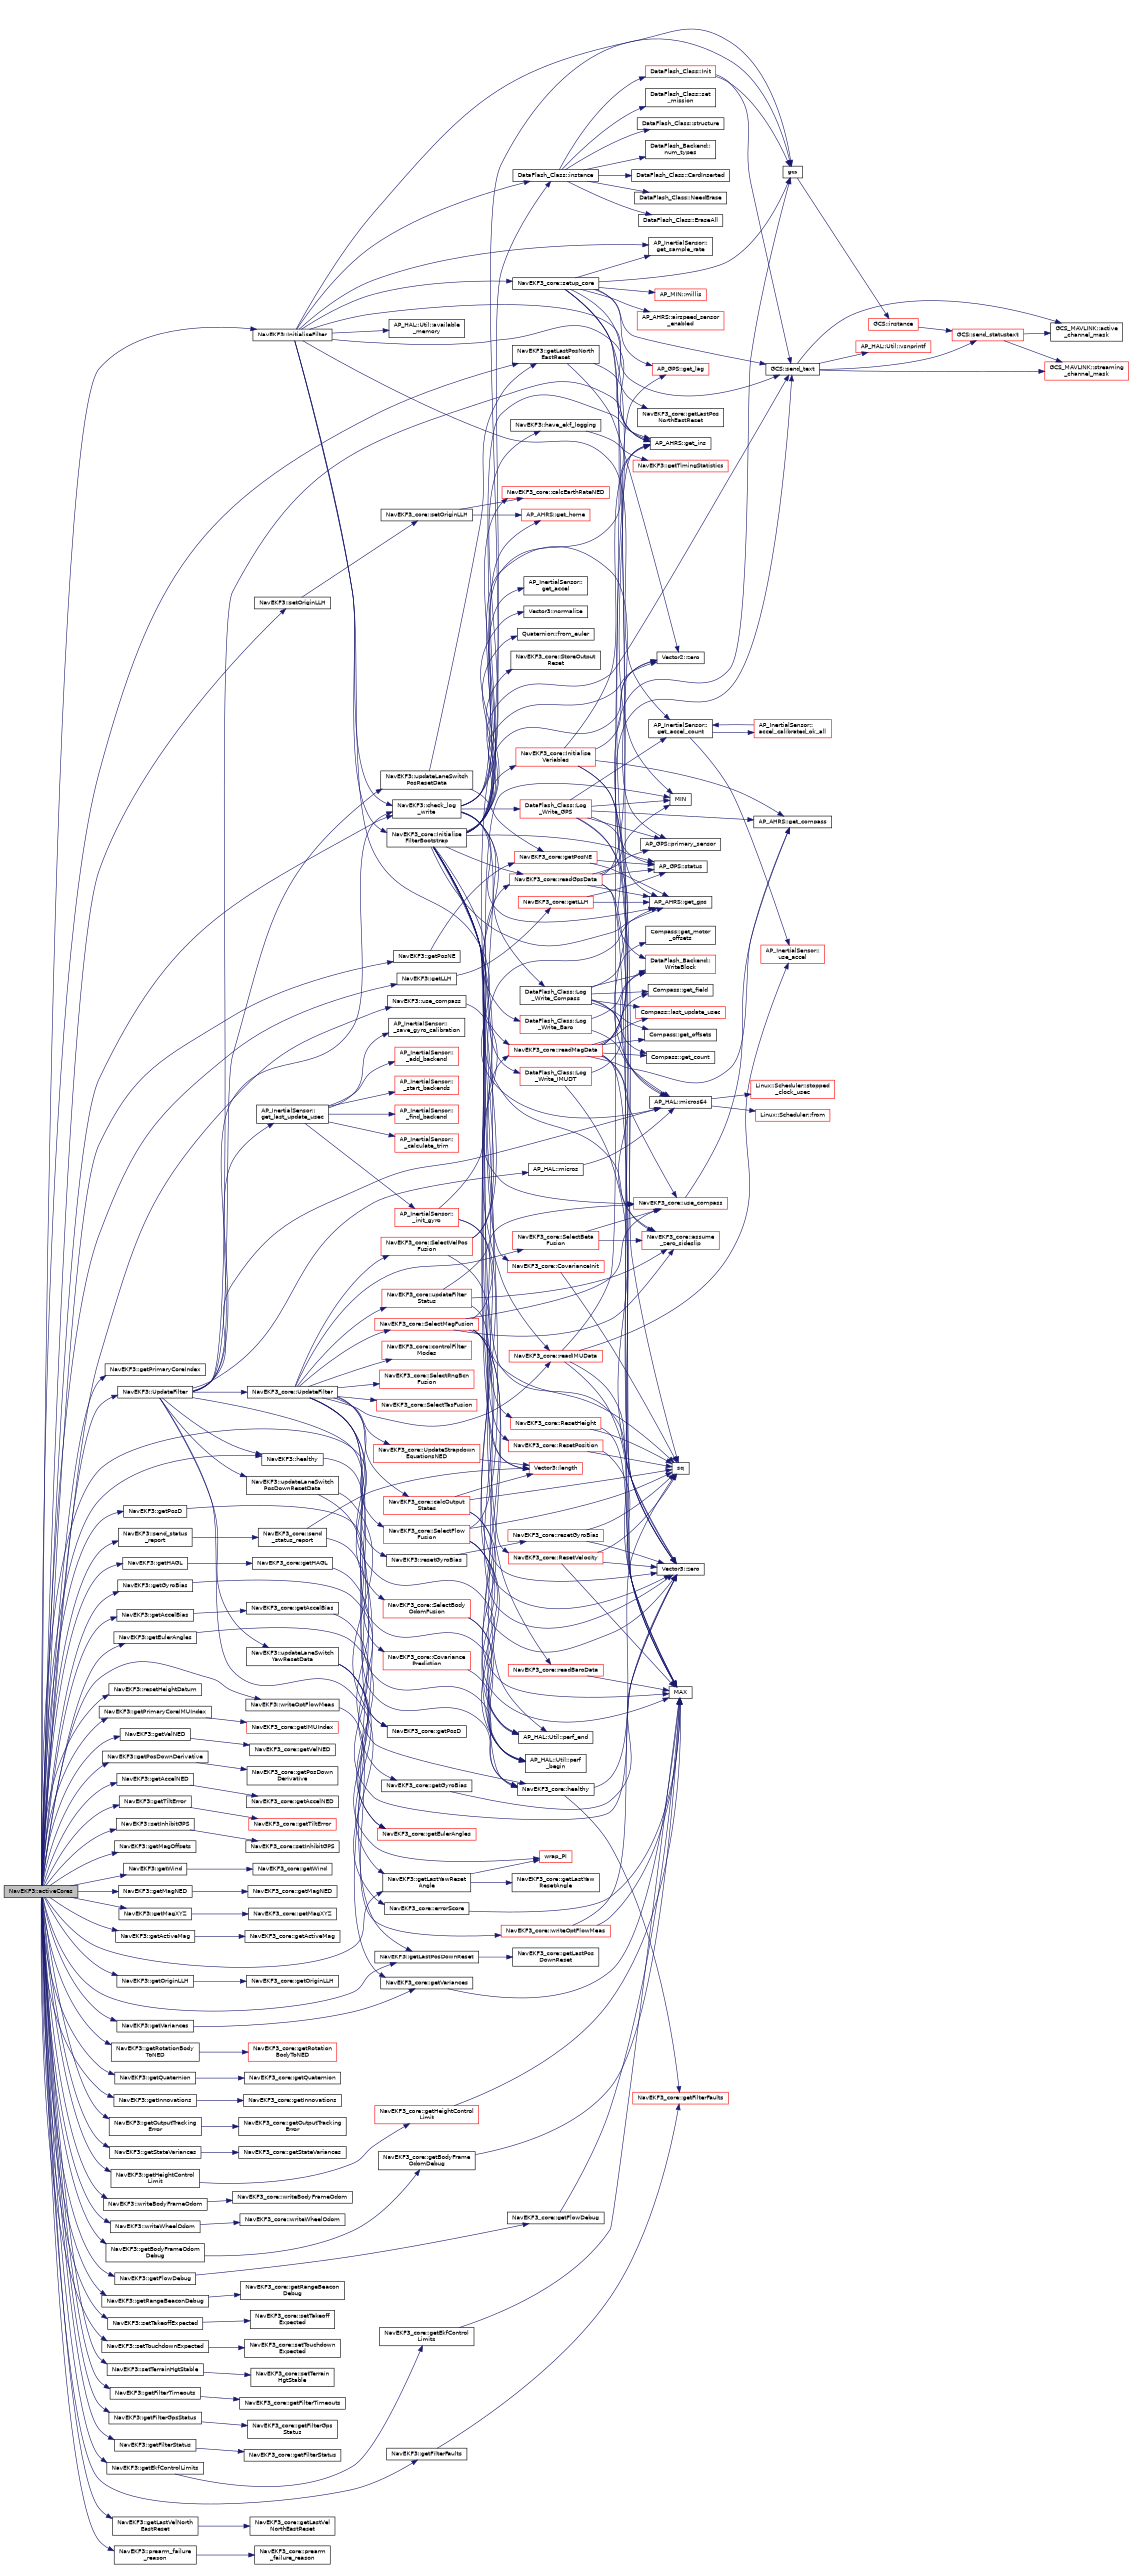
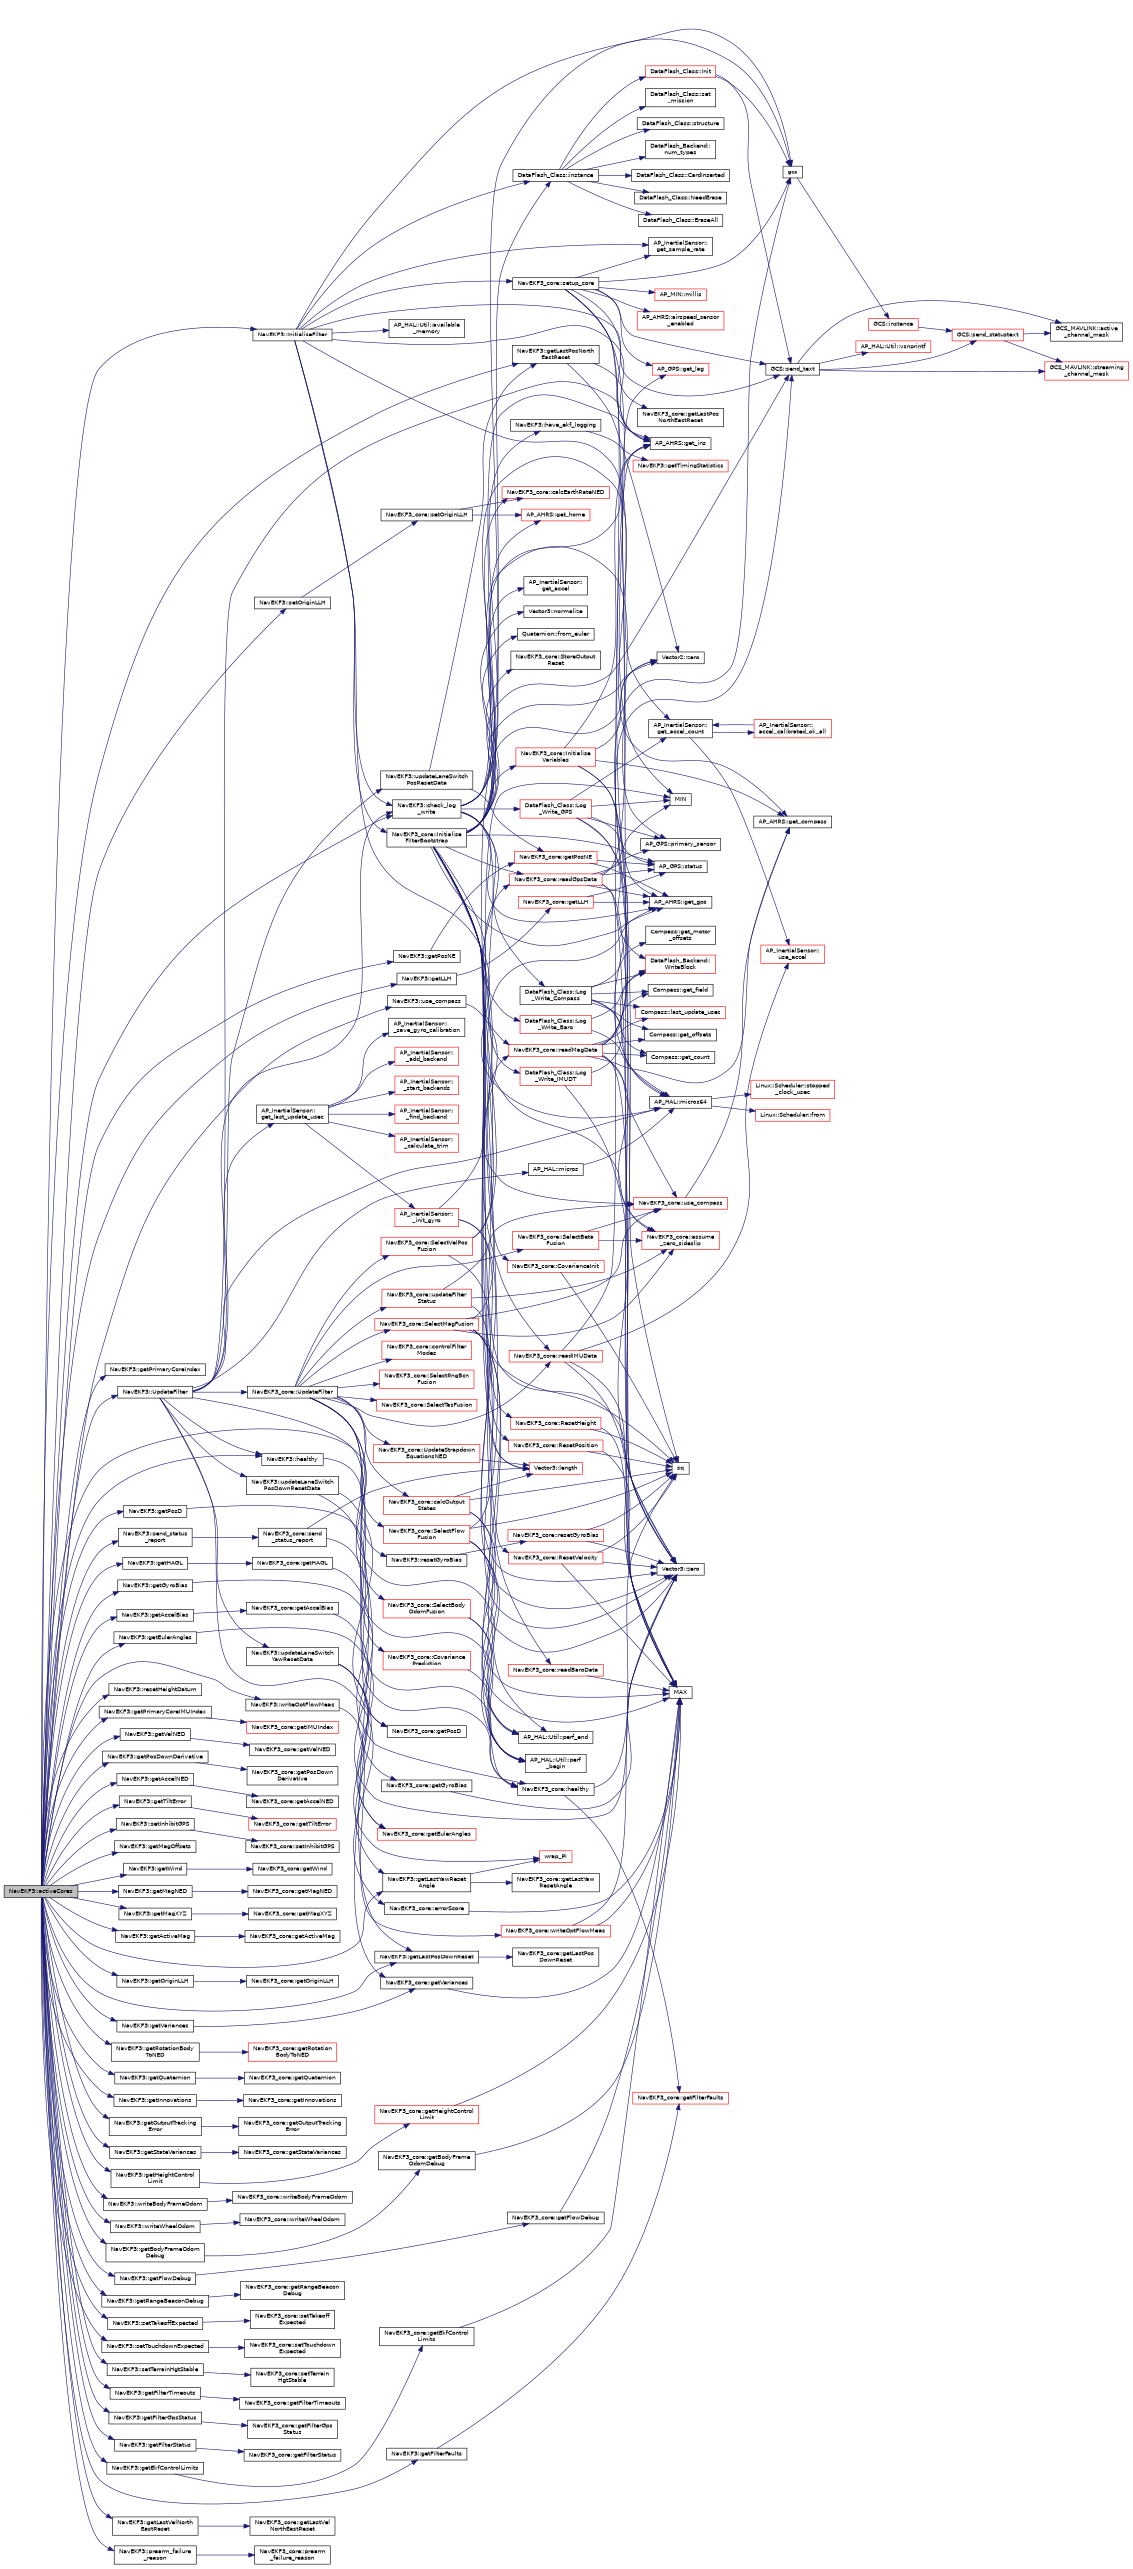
(670, 815) -> (601, 474)
